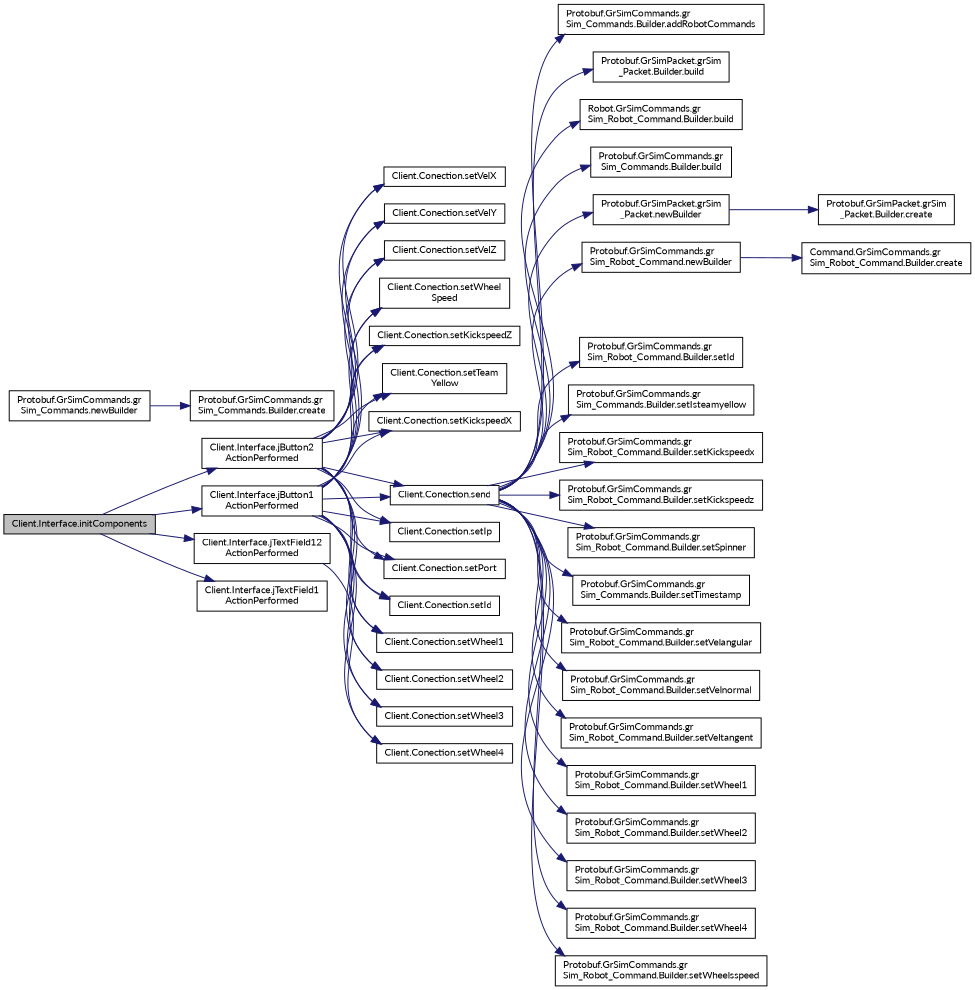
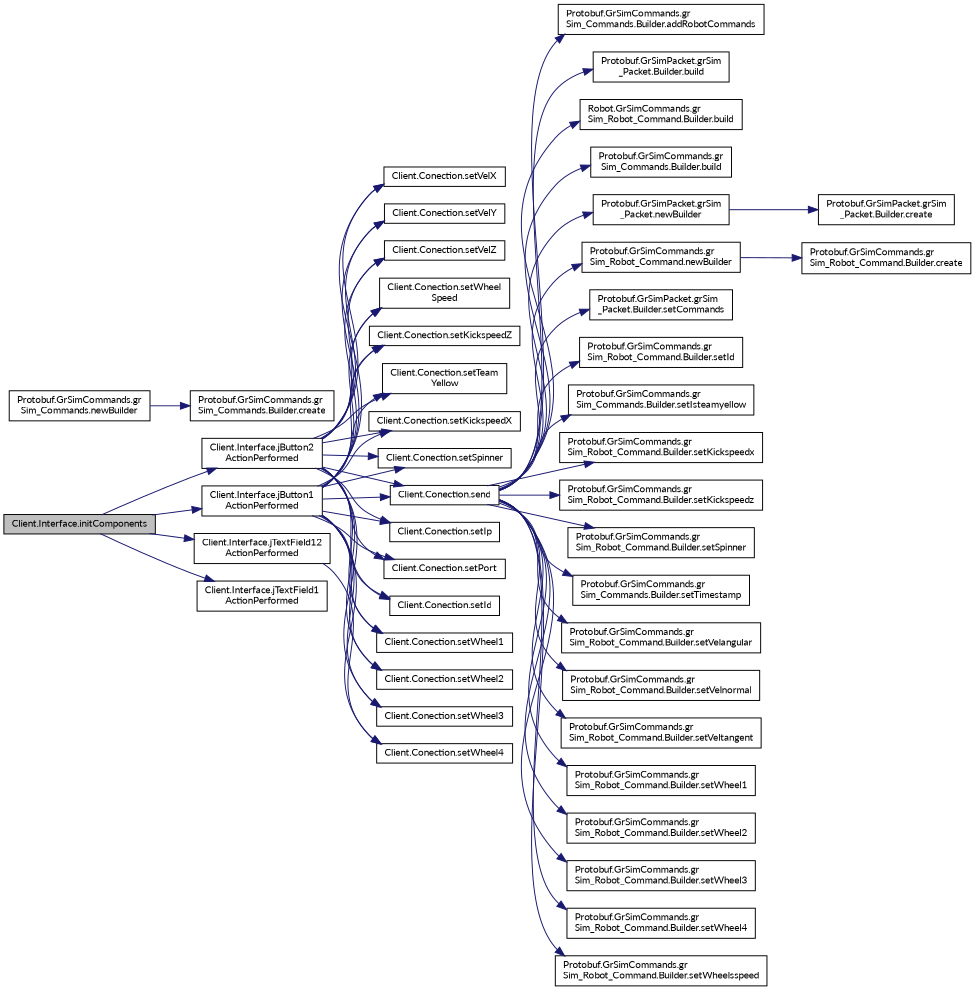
(886, 258) -> (886, 258)
none -> (661, 305)
none -> (445, 458)
